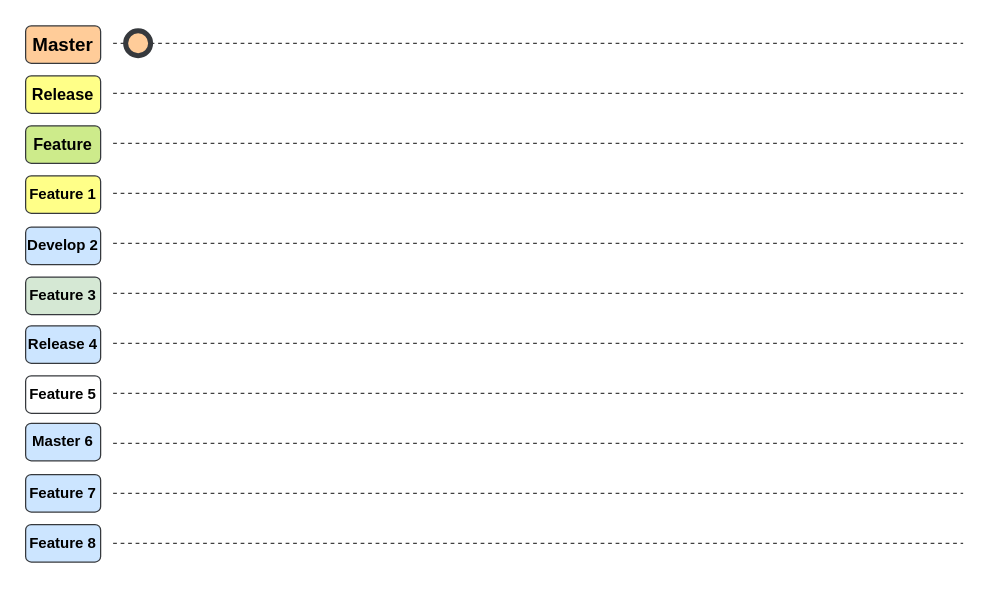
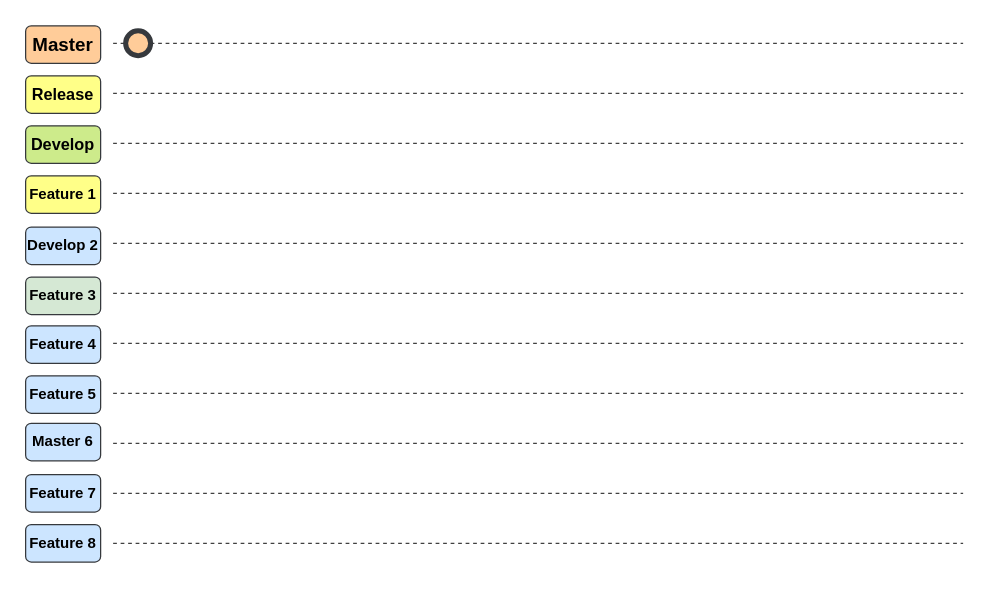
(63, 144) -> (63, 144)
(63, 344) -> (63, 344)
(63, 394) -> (63, 394)
